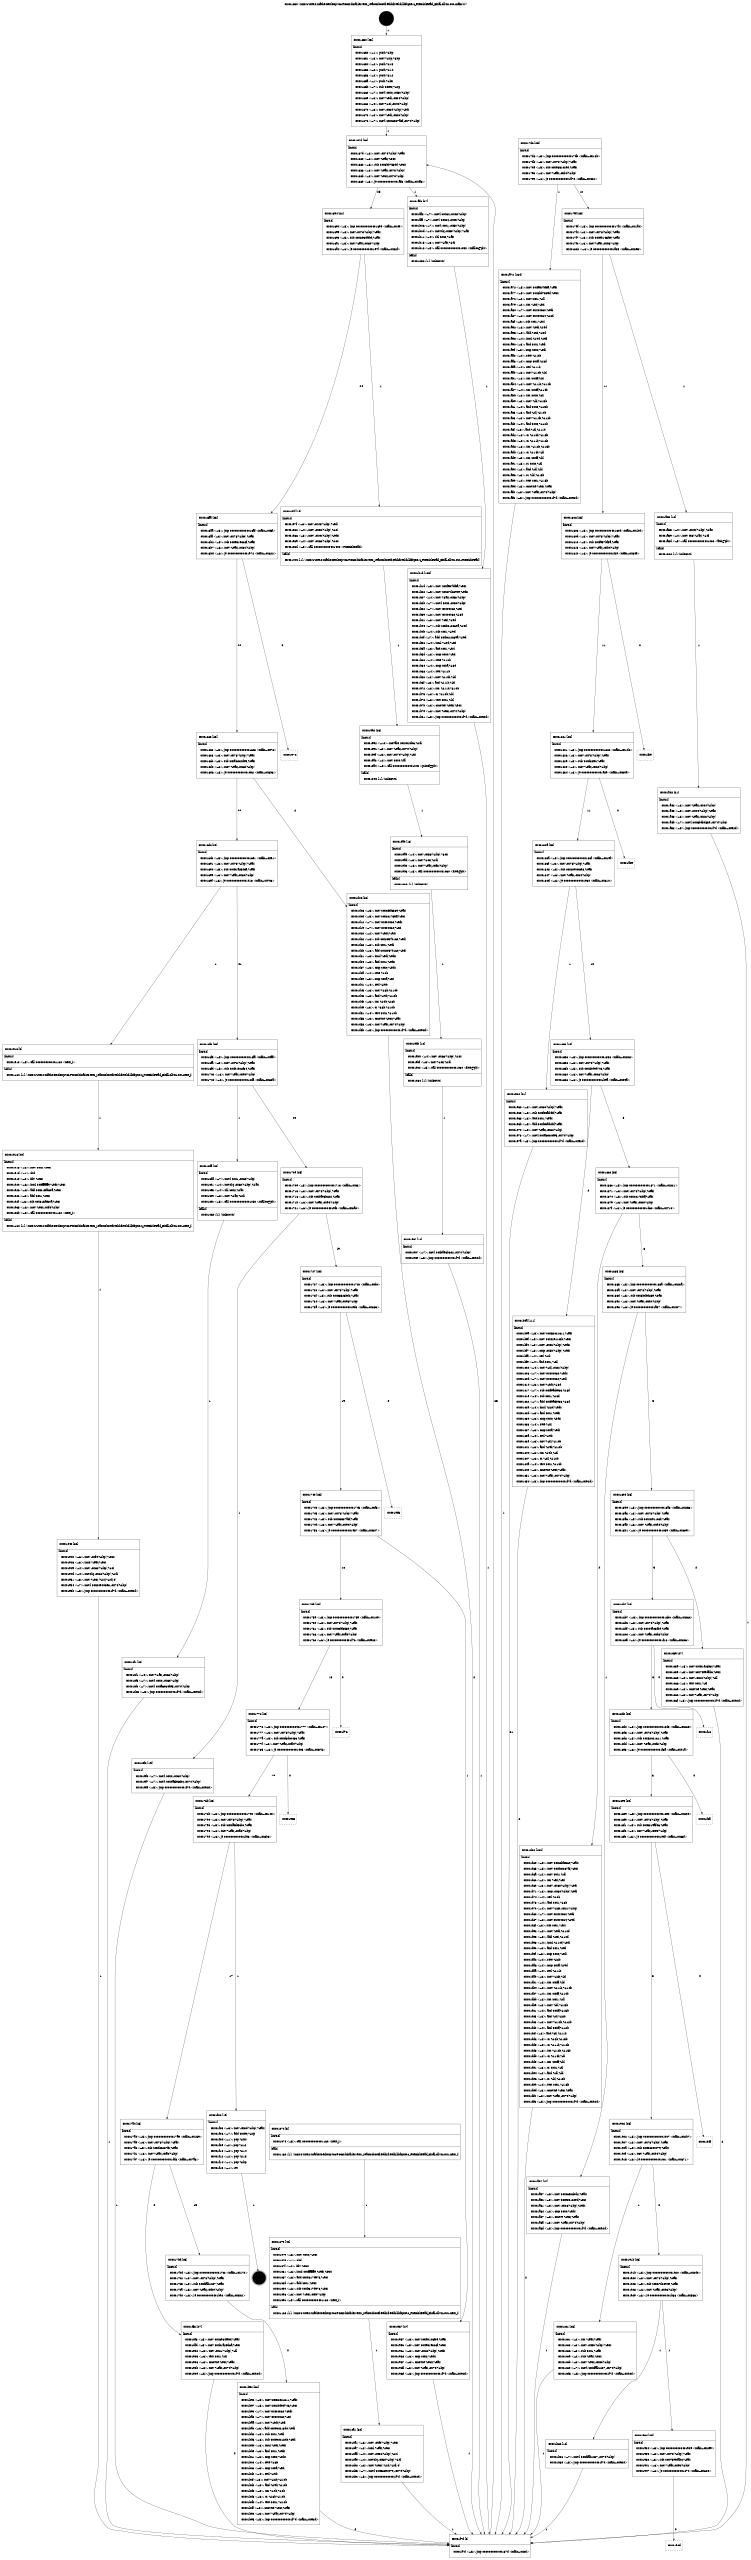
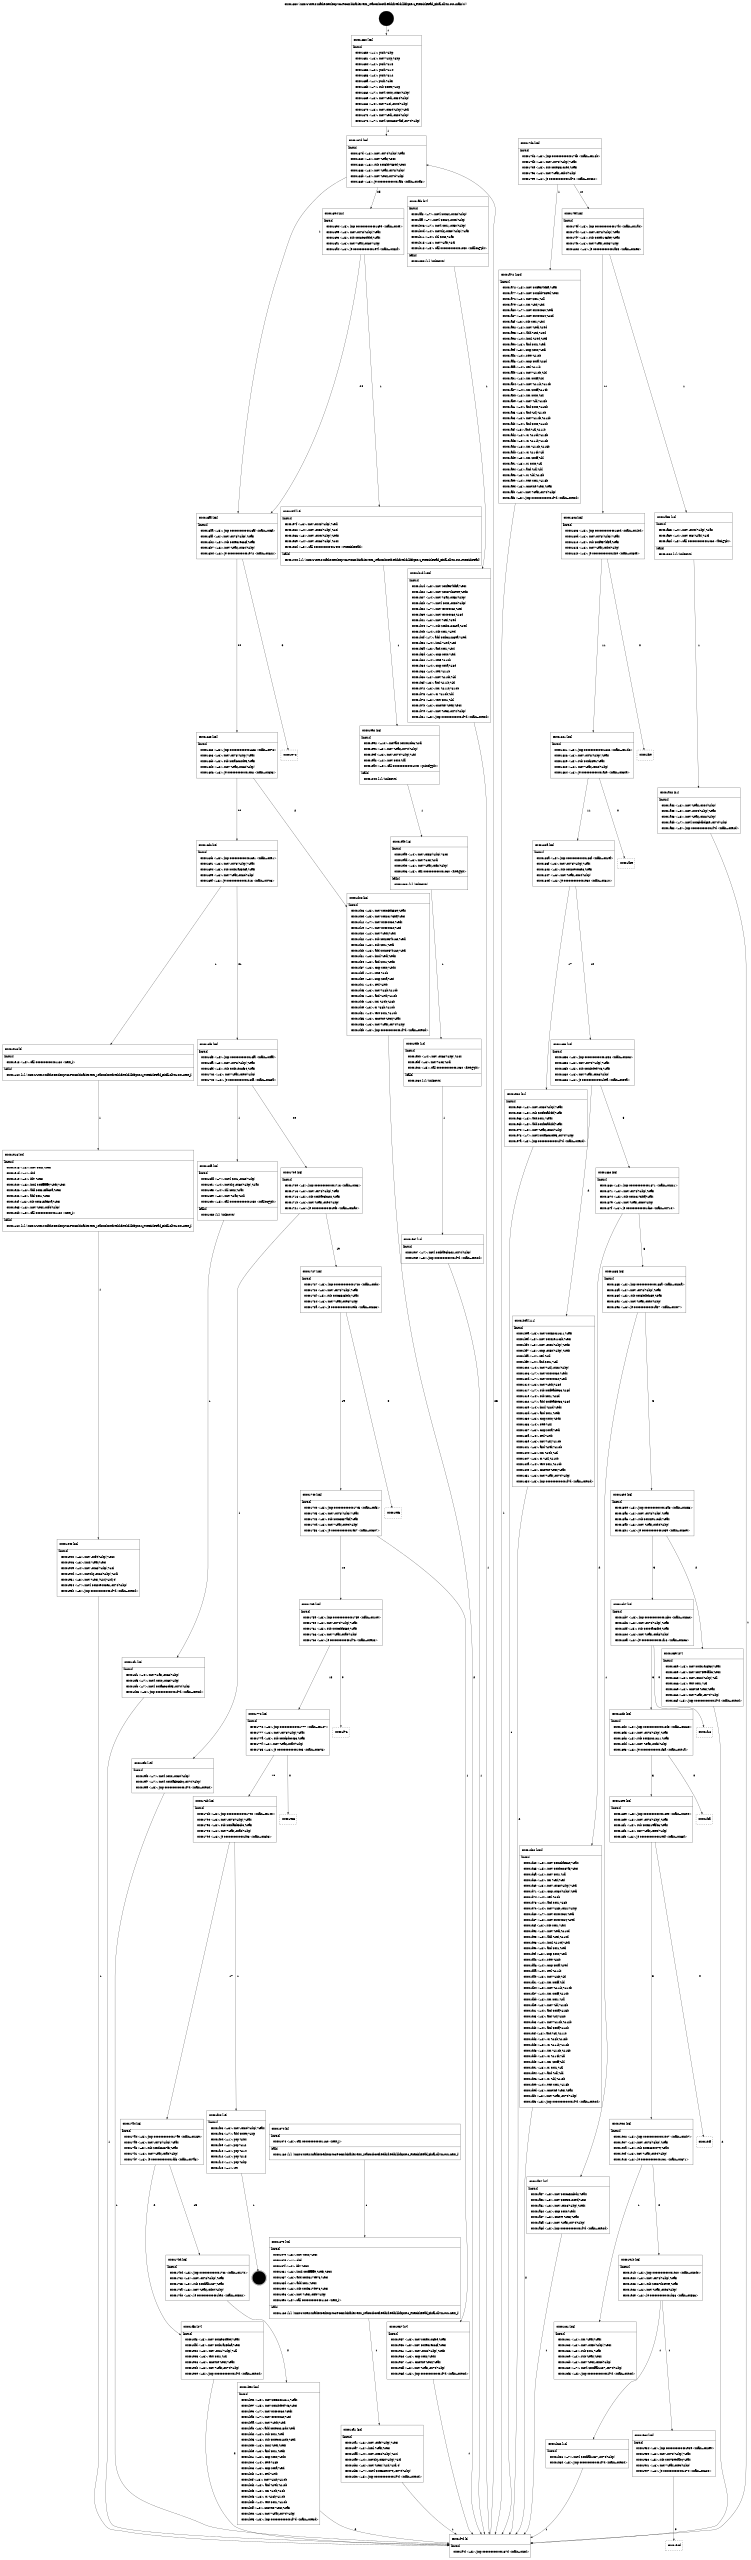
(412, 191) -> (263, 331)
(570, 965) -> (570, 965)
(511, 1732) -> (511, 1732)
(538, 2450) -> none
